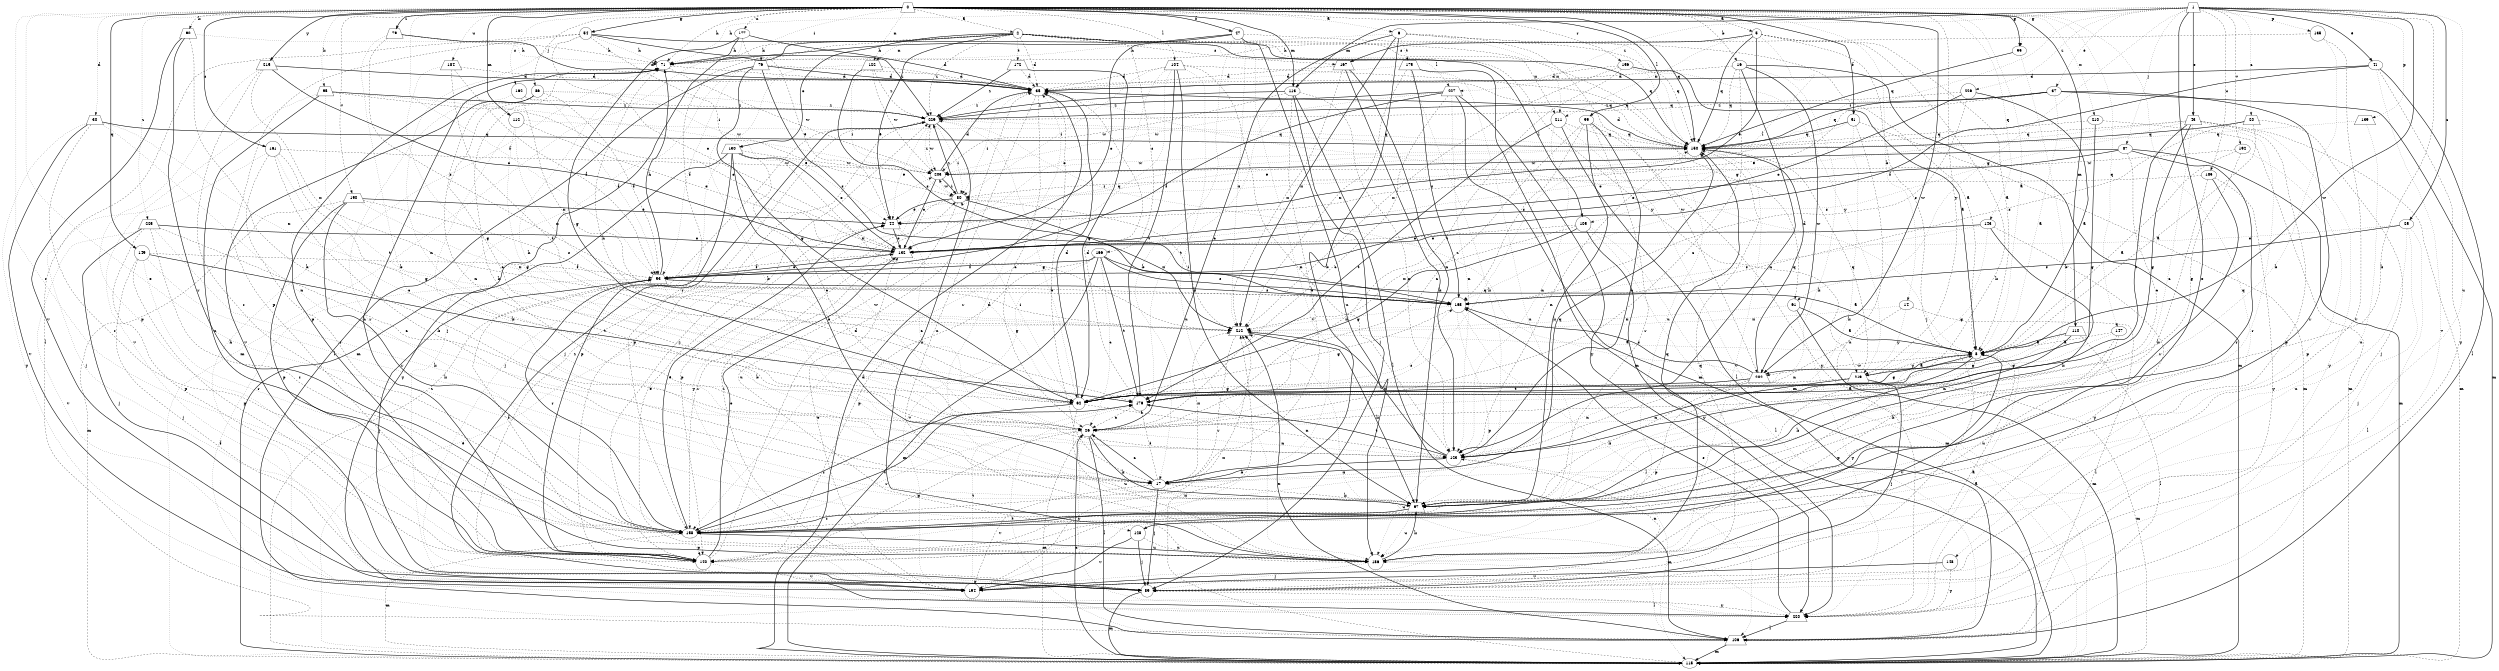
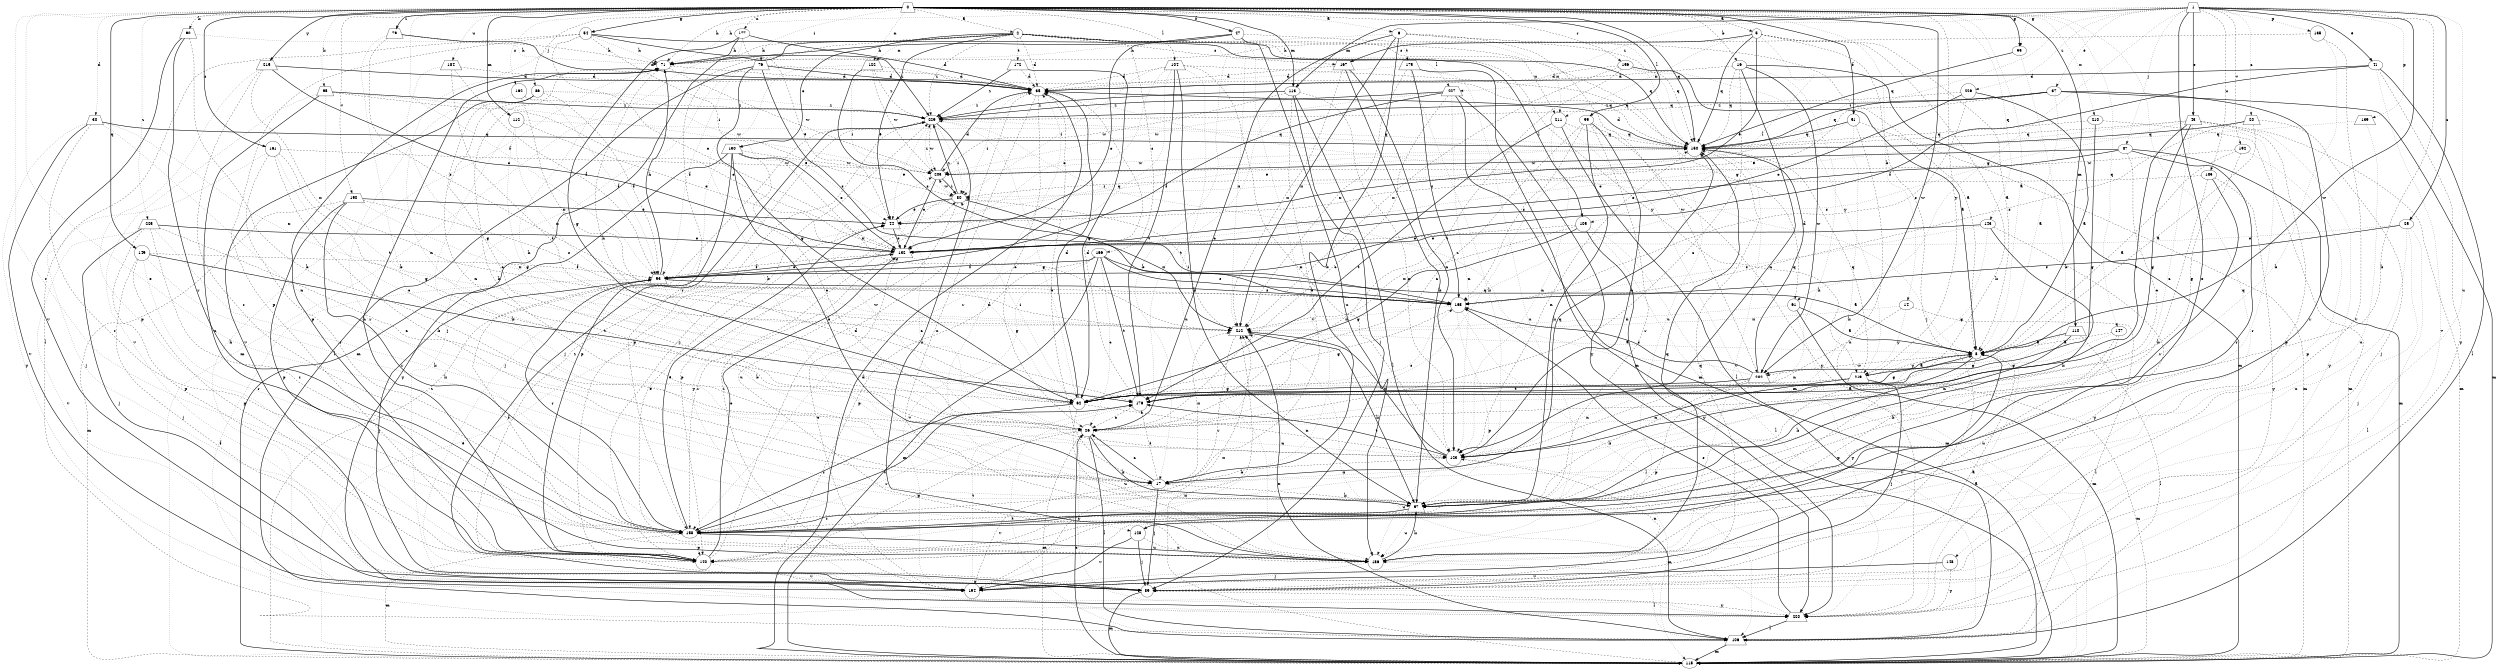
(1307, 465) -> (1307, 465)
